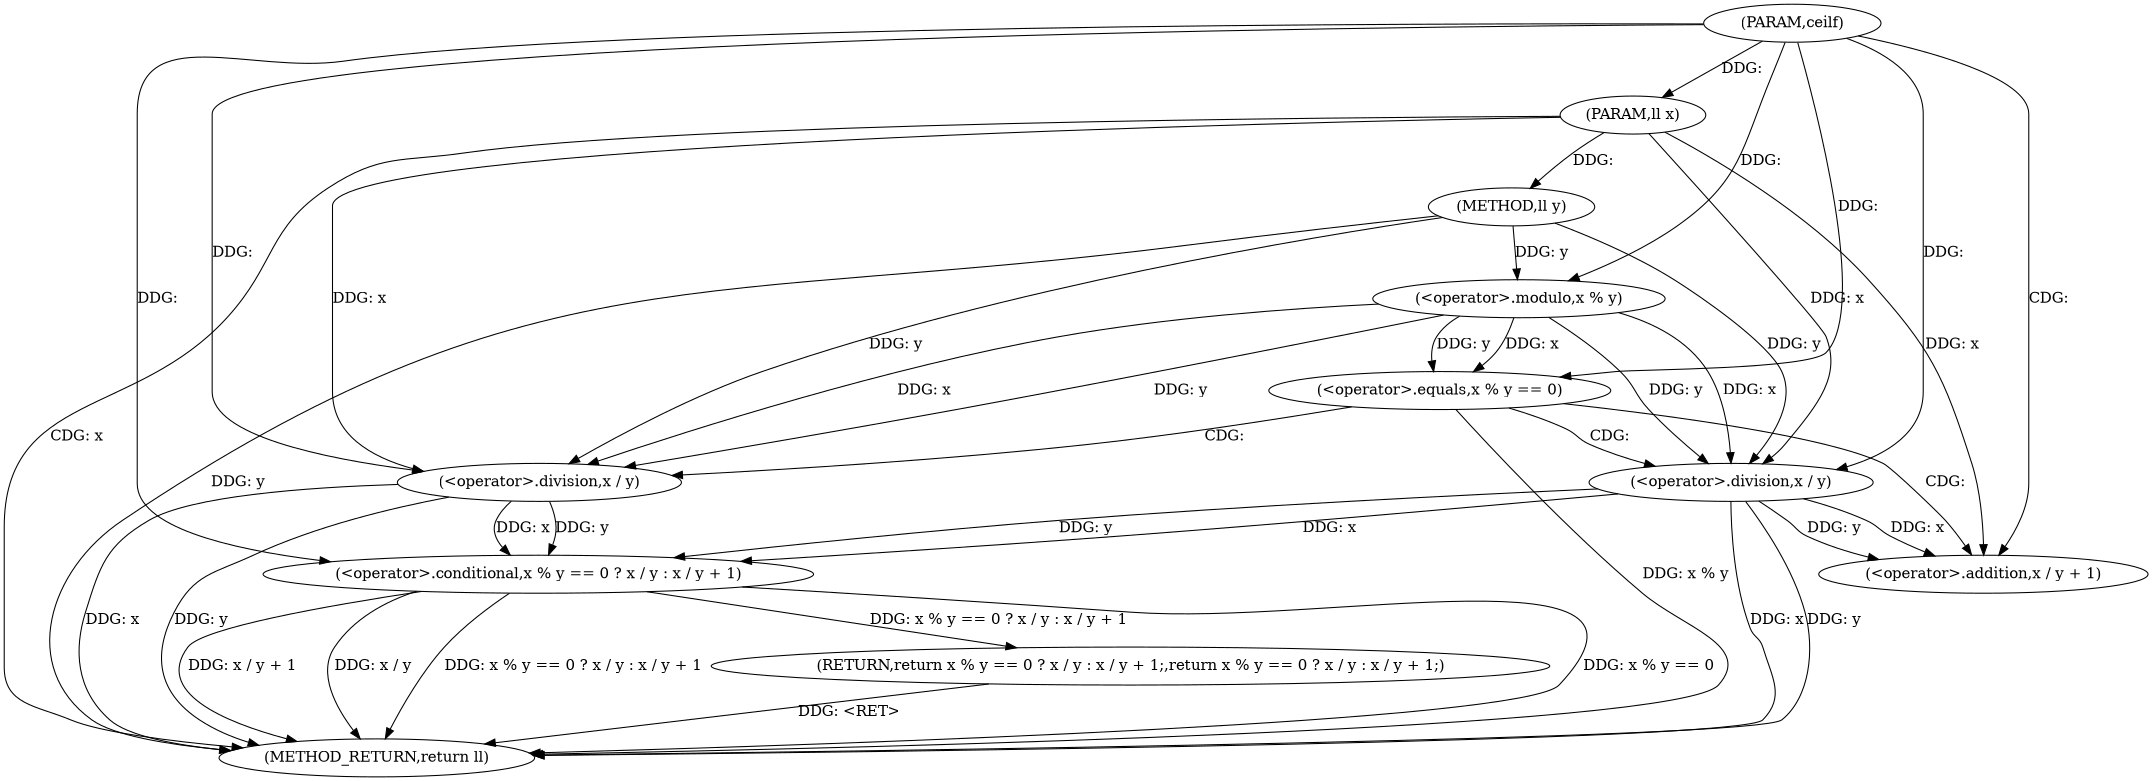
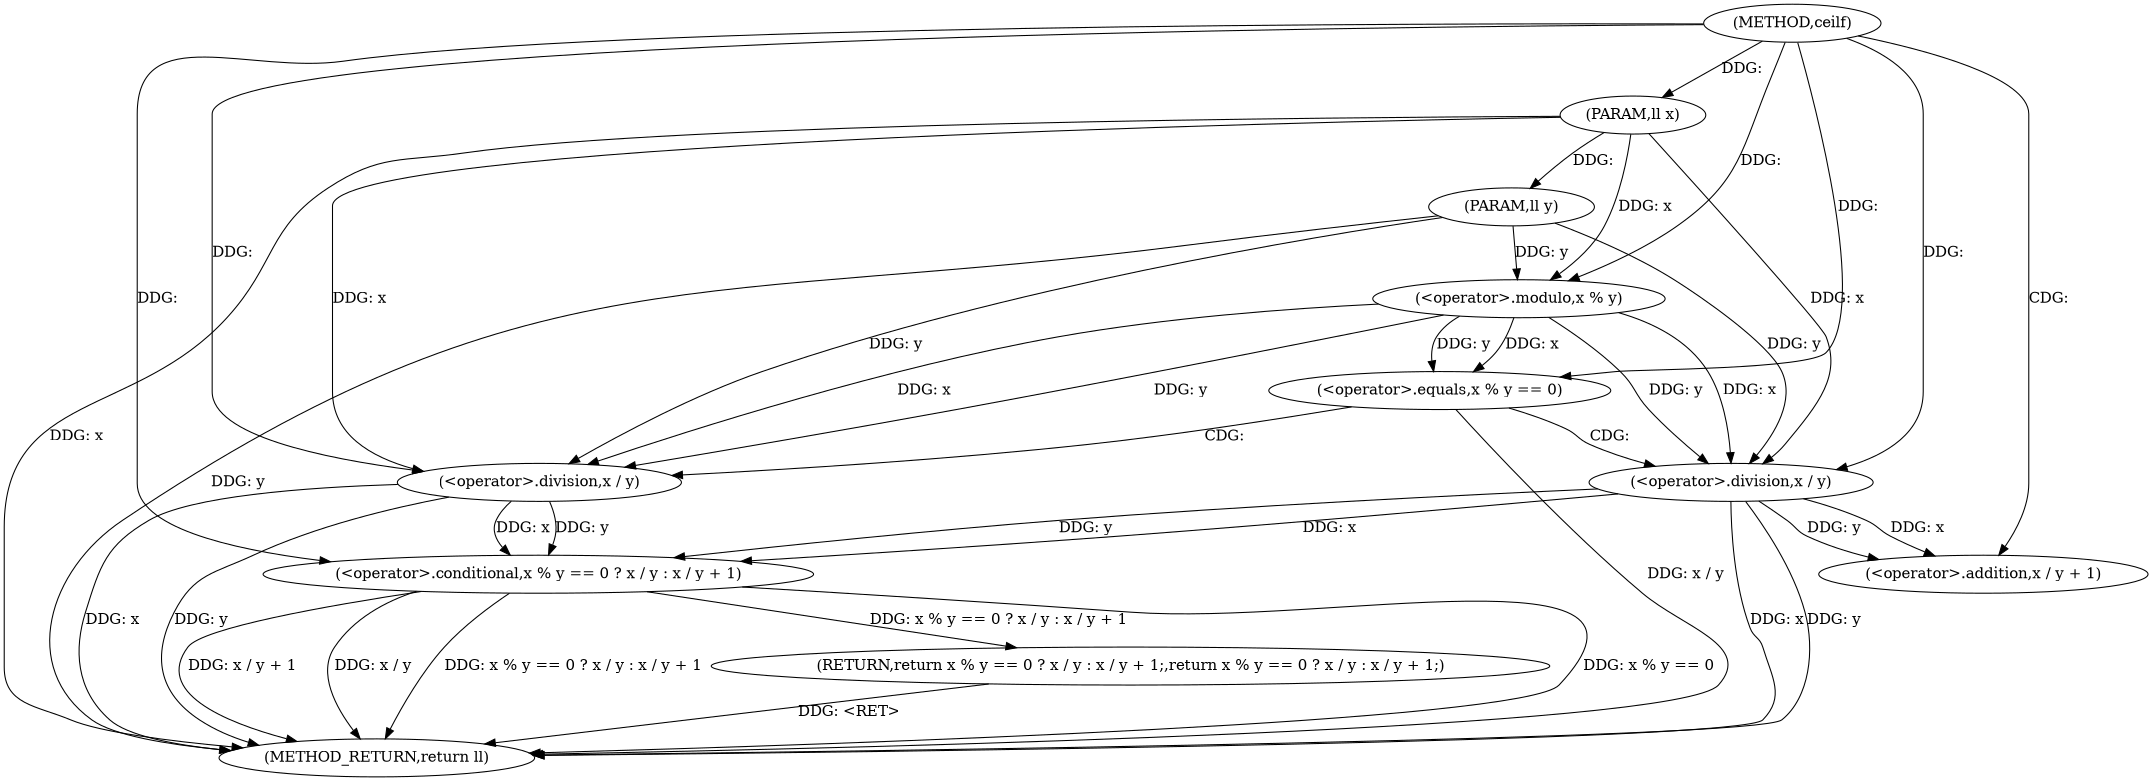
(1792, 23) -> (1792, 23)
(1512, 207) -> (1512, 207)
(1883, 296) -> (1611, 212)
(1783, 435) -> none
(77, 436) -> (77, 436)
(1686, 574) -> (1686, 574)
